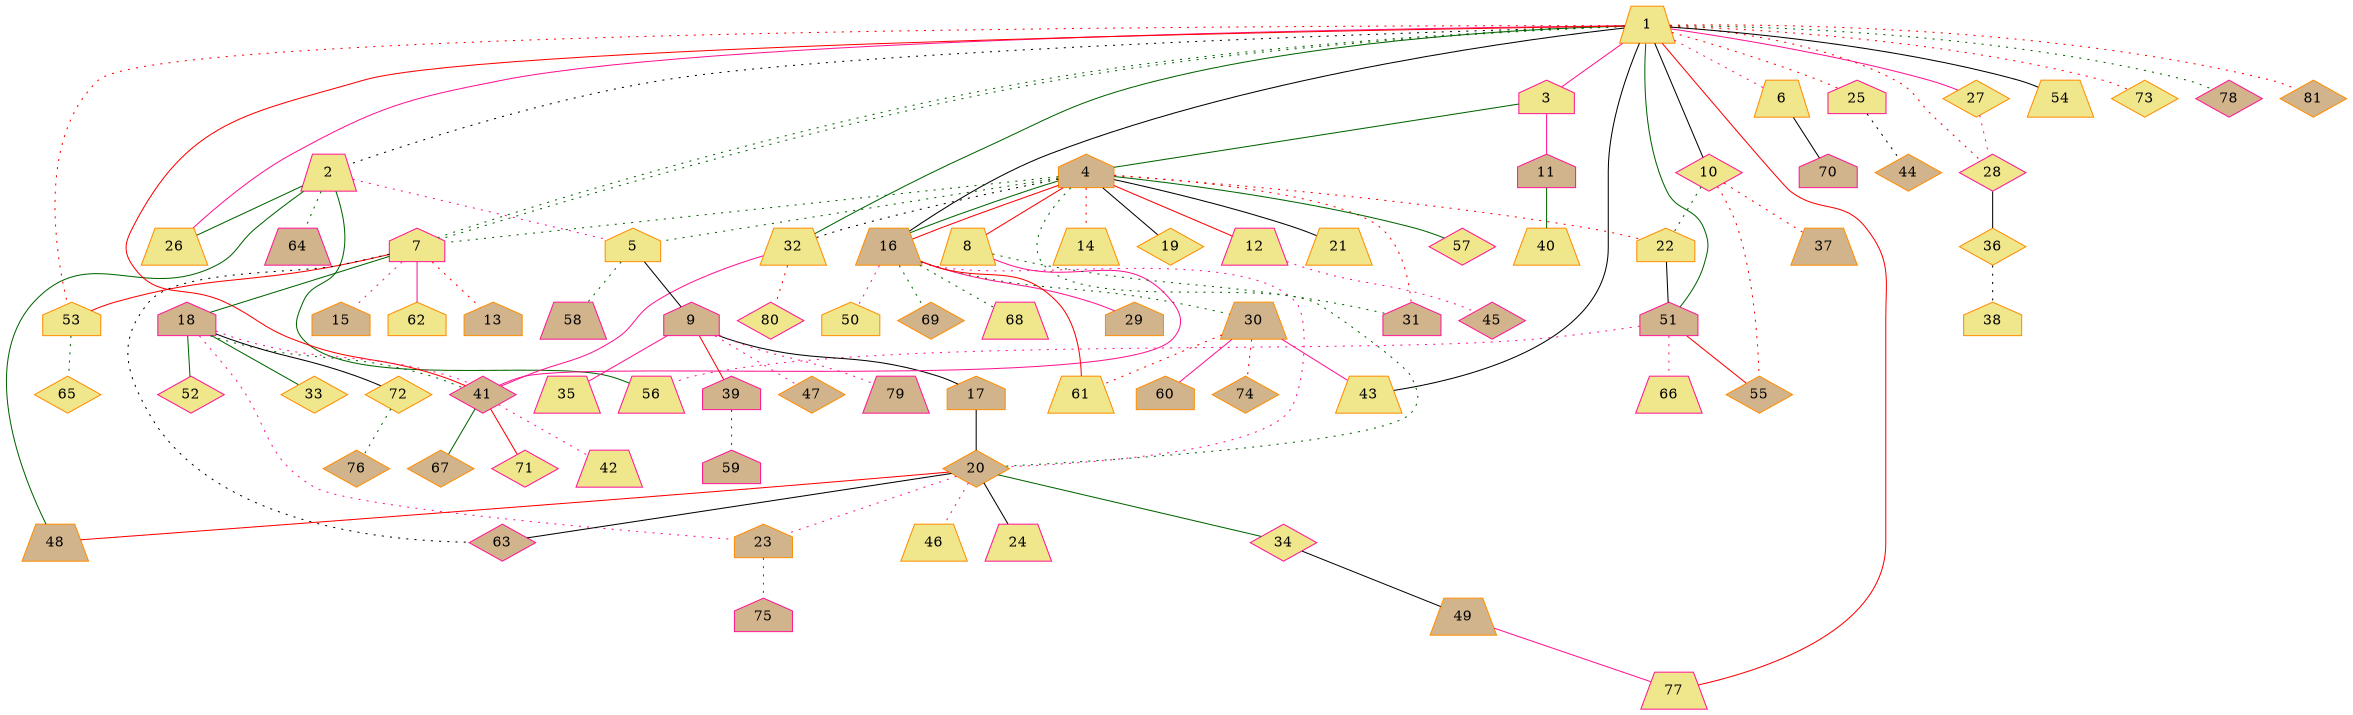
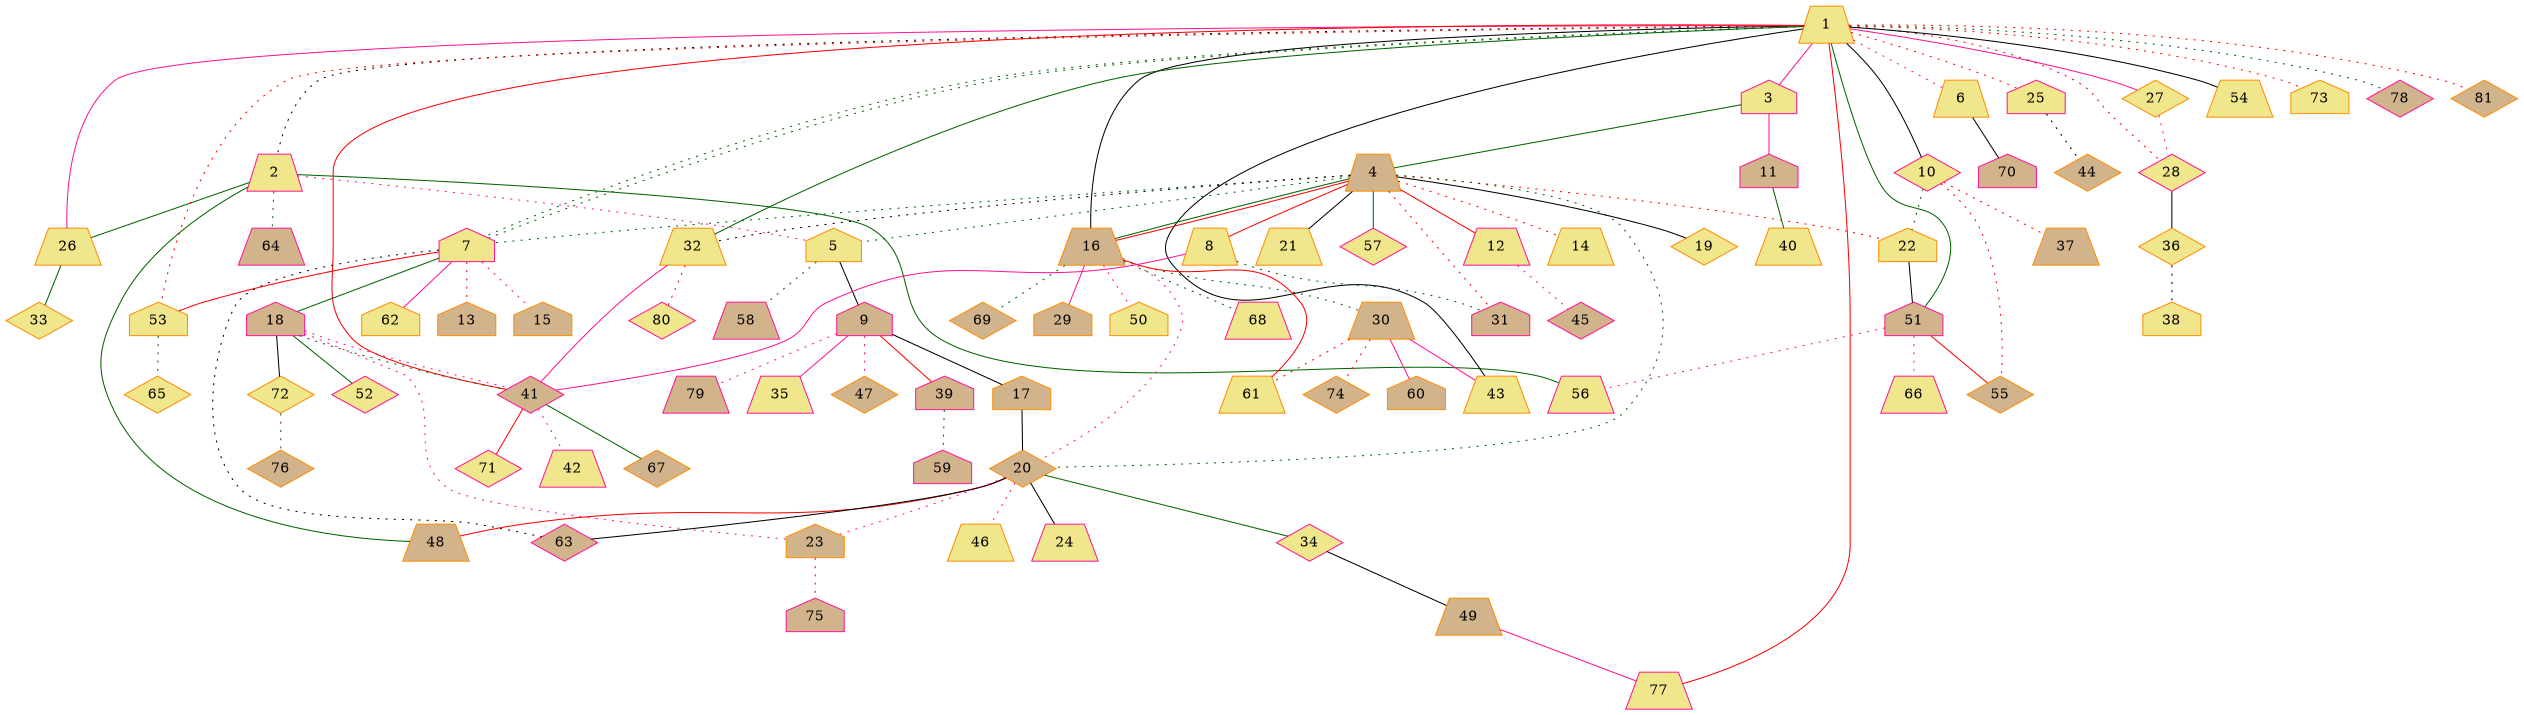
(2145, 99) -> (2320, 99)
(1086, 173) -> (1373, 173)
(255, 360) -> (53, 285)
